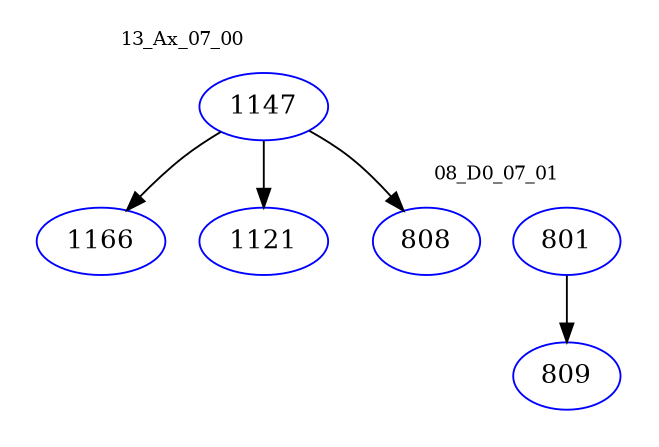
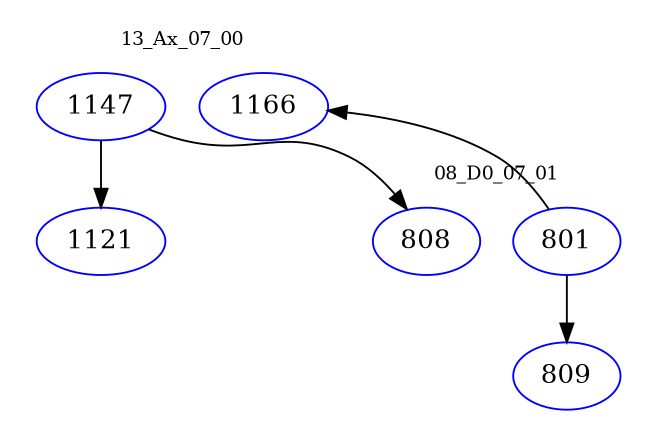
(178, 161) -> (459, 139)
